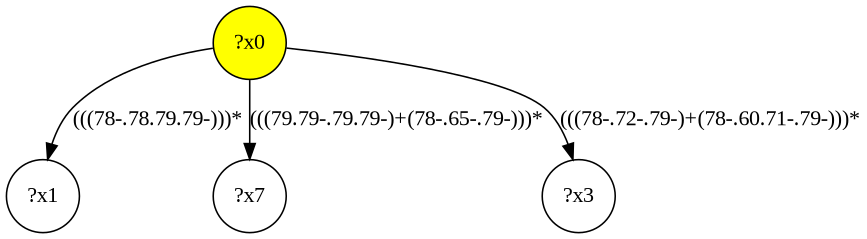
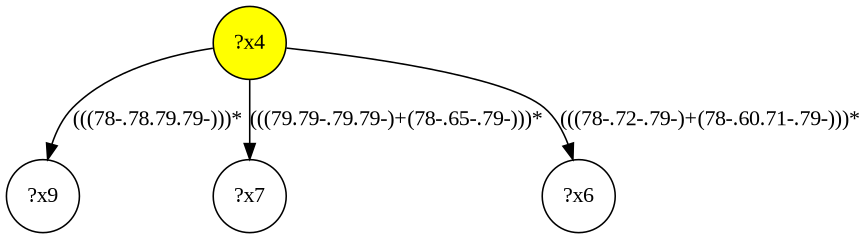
(250, 43) -> (250, 43)
(43, 196) -> (43, 196)
(579, 196) -> (579, 196)
